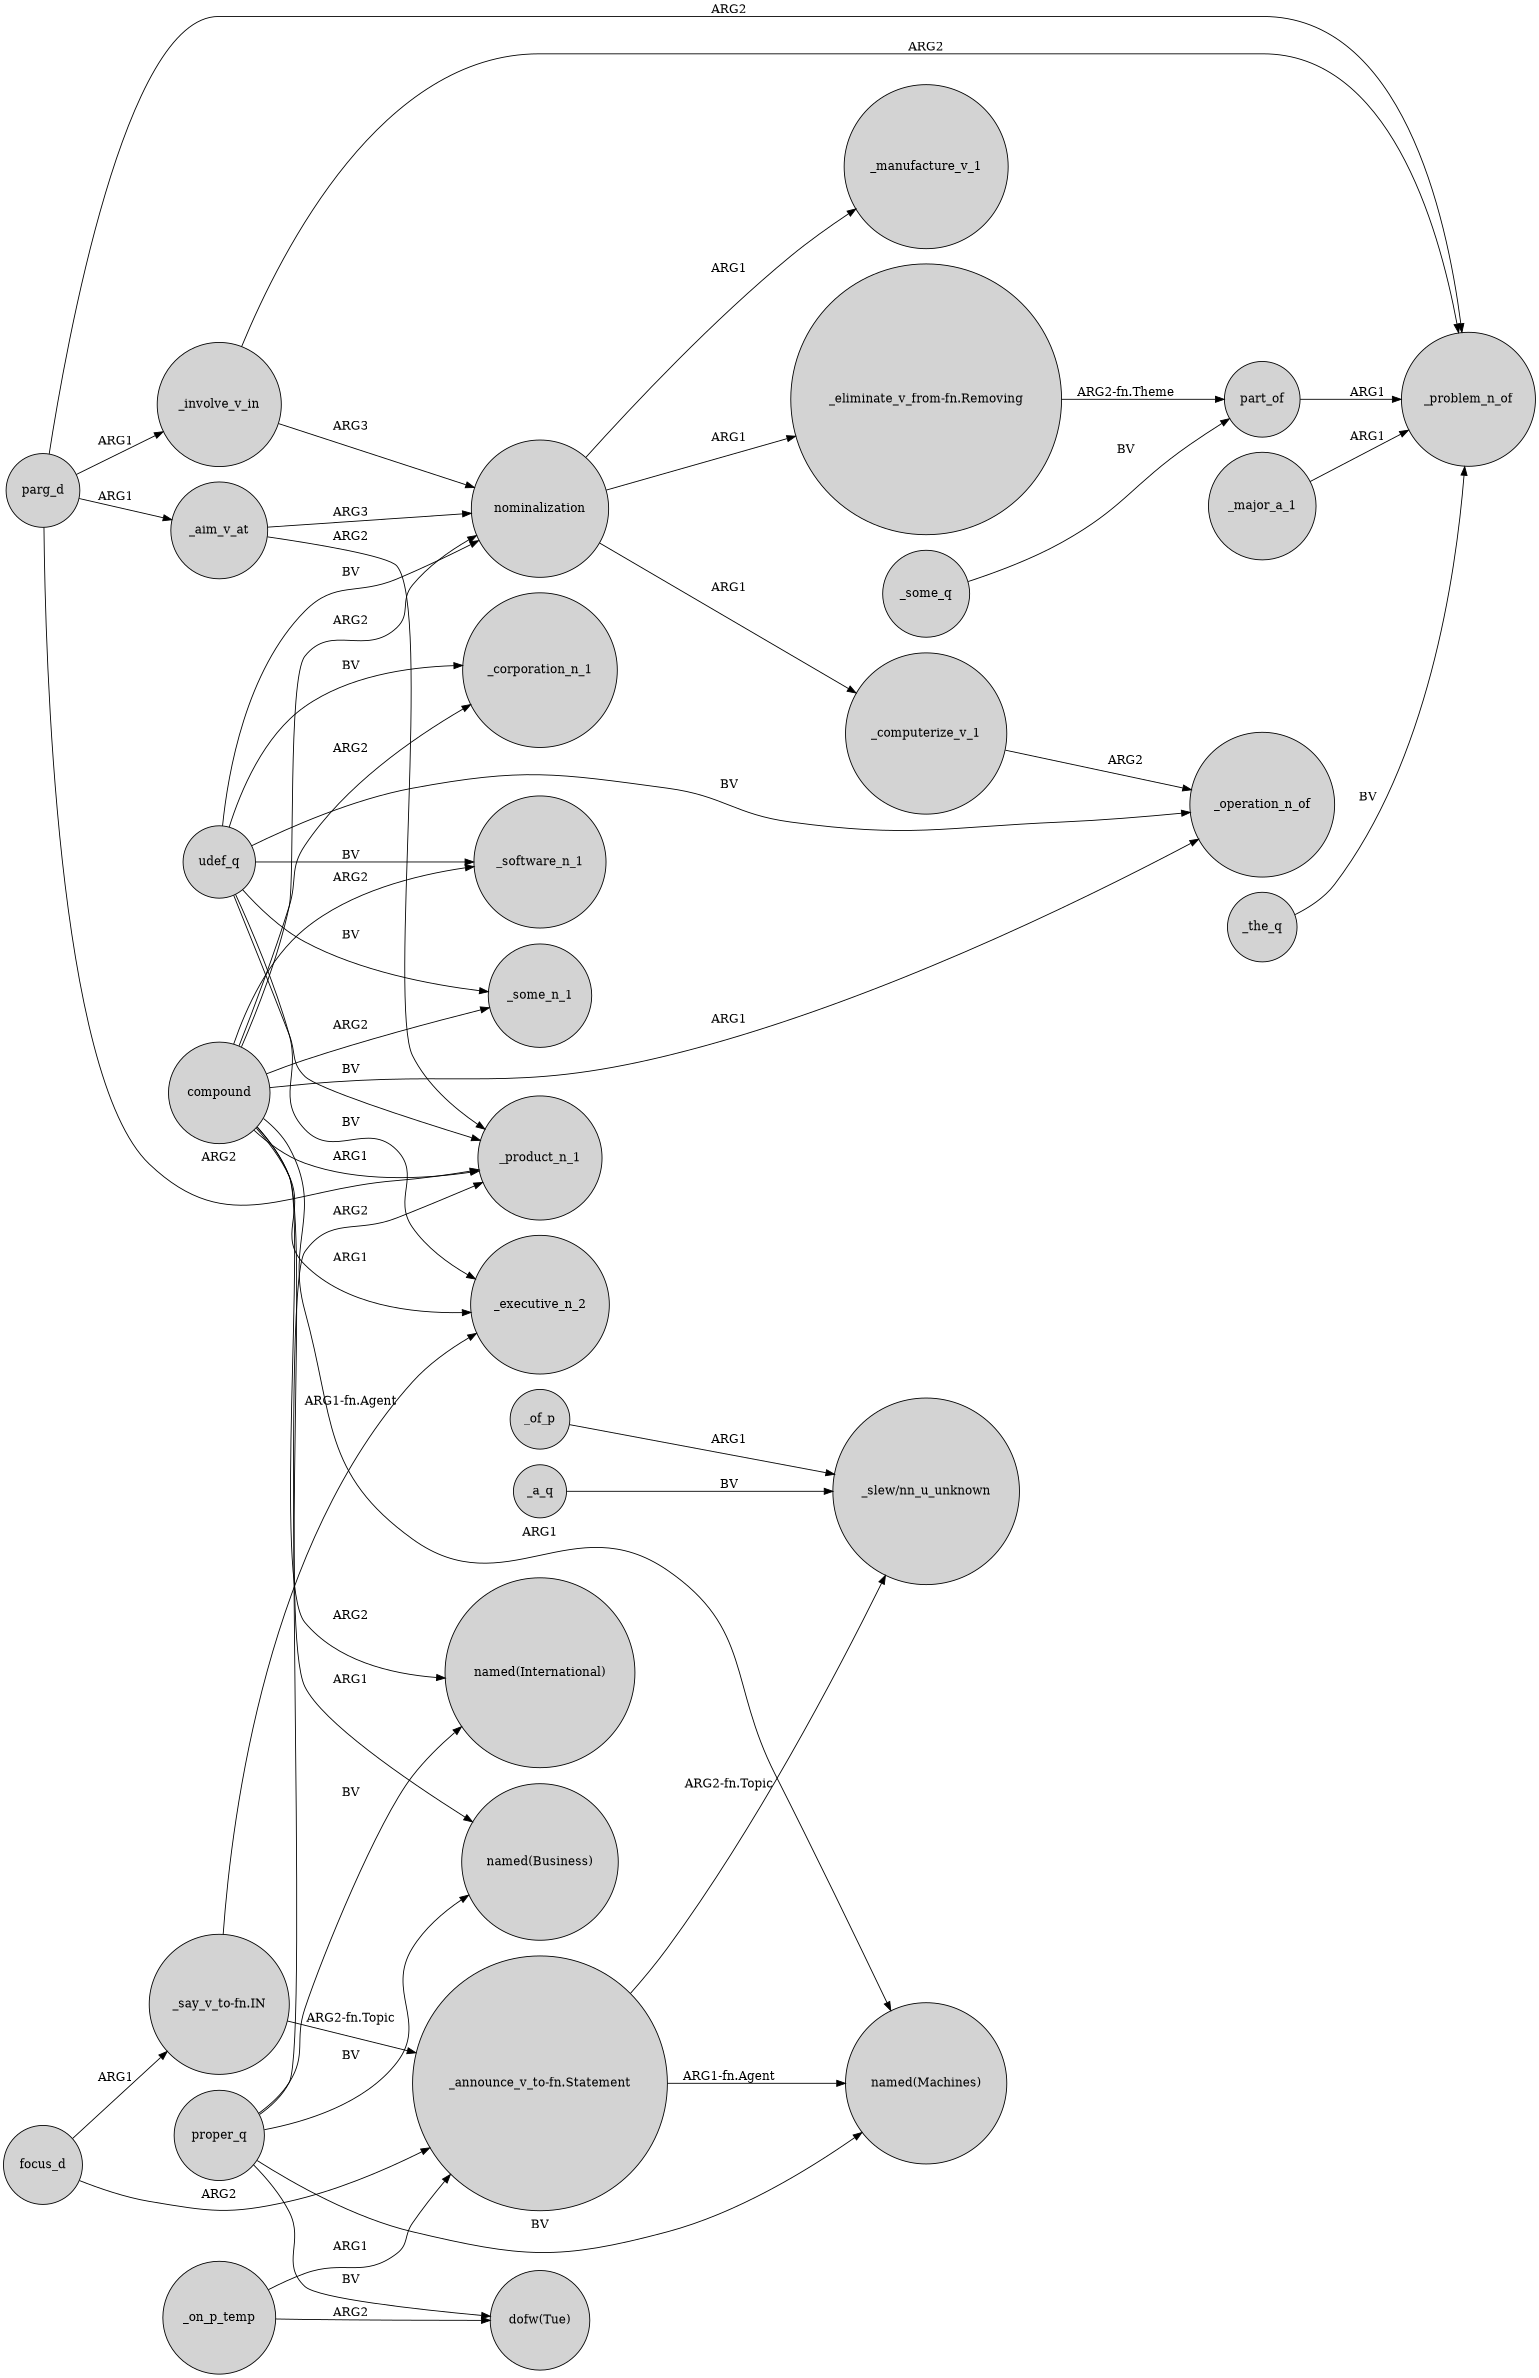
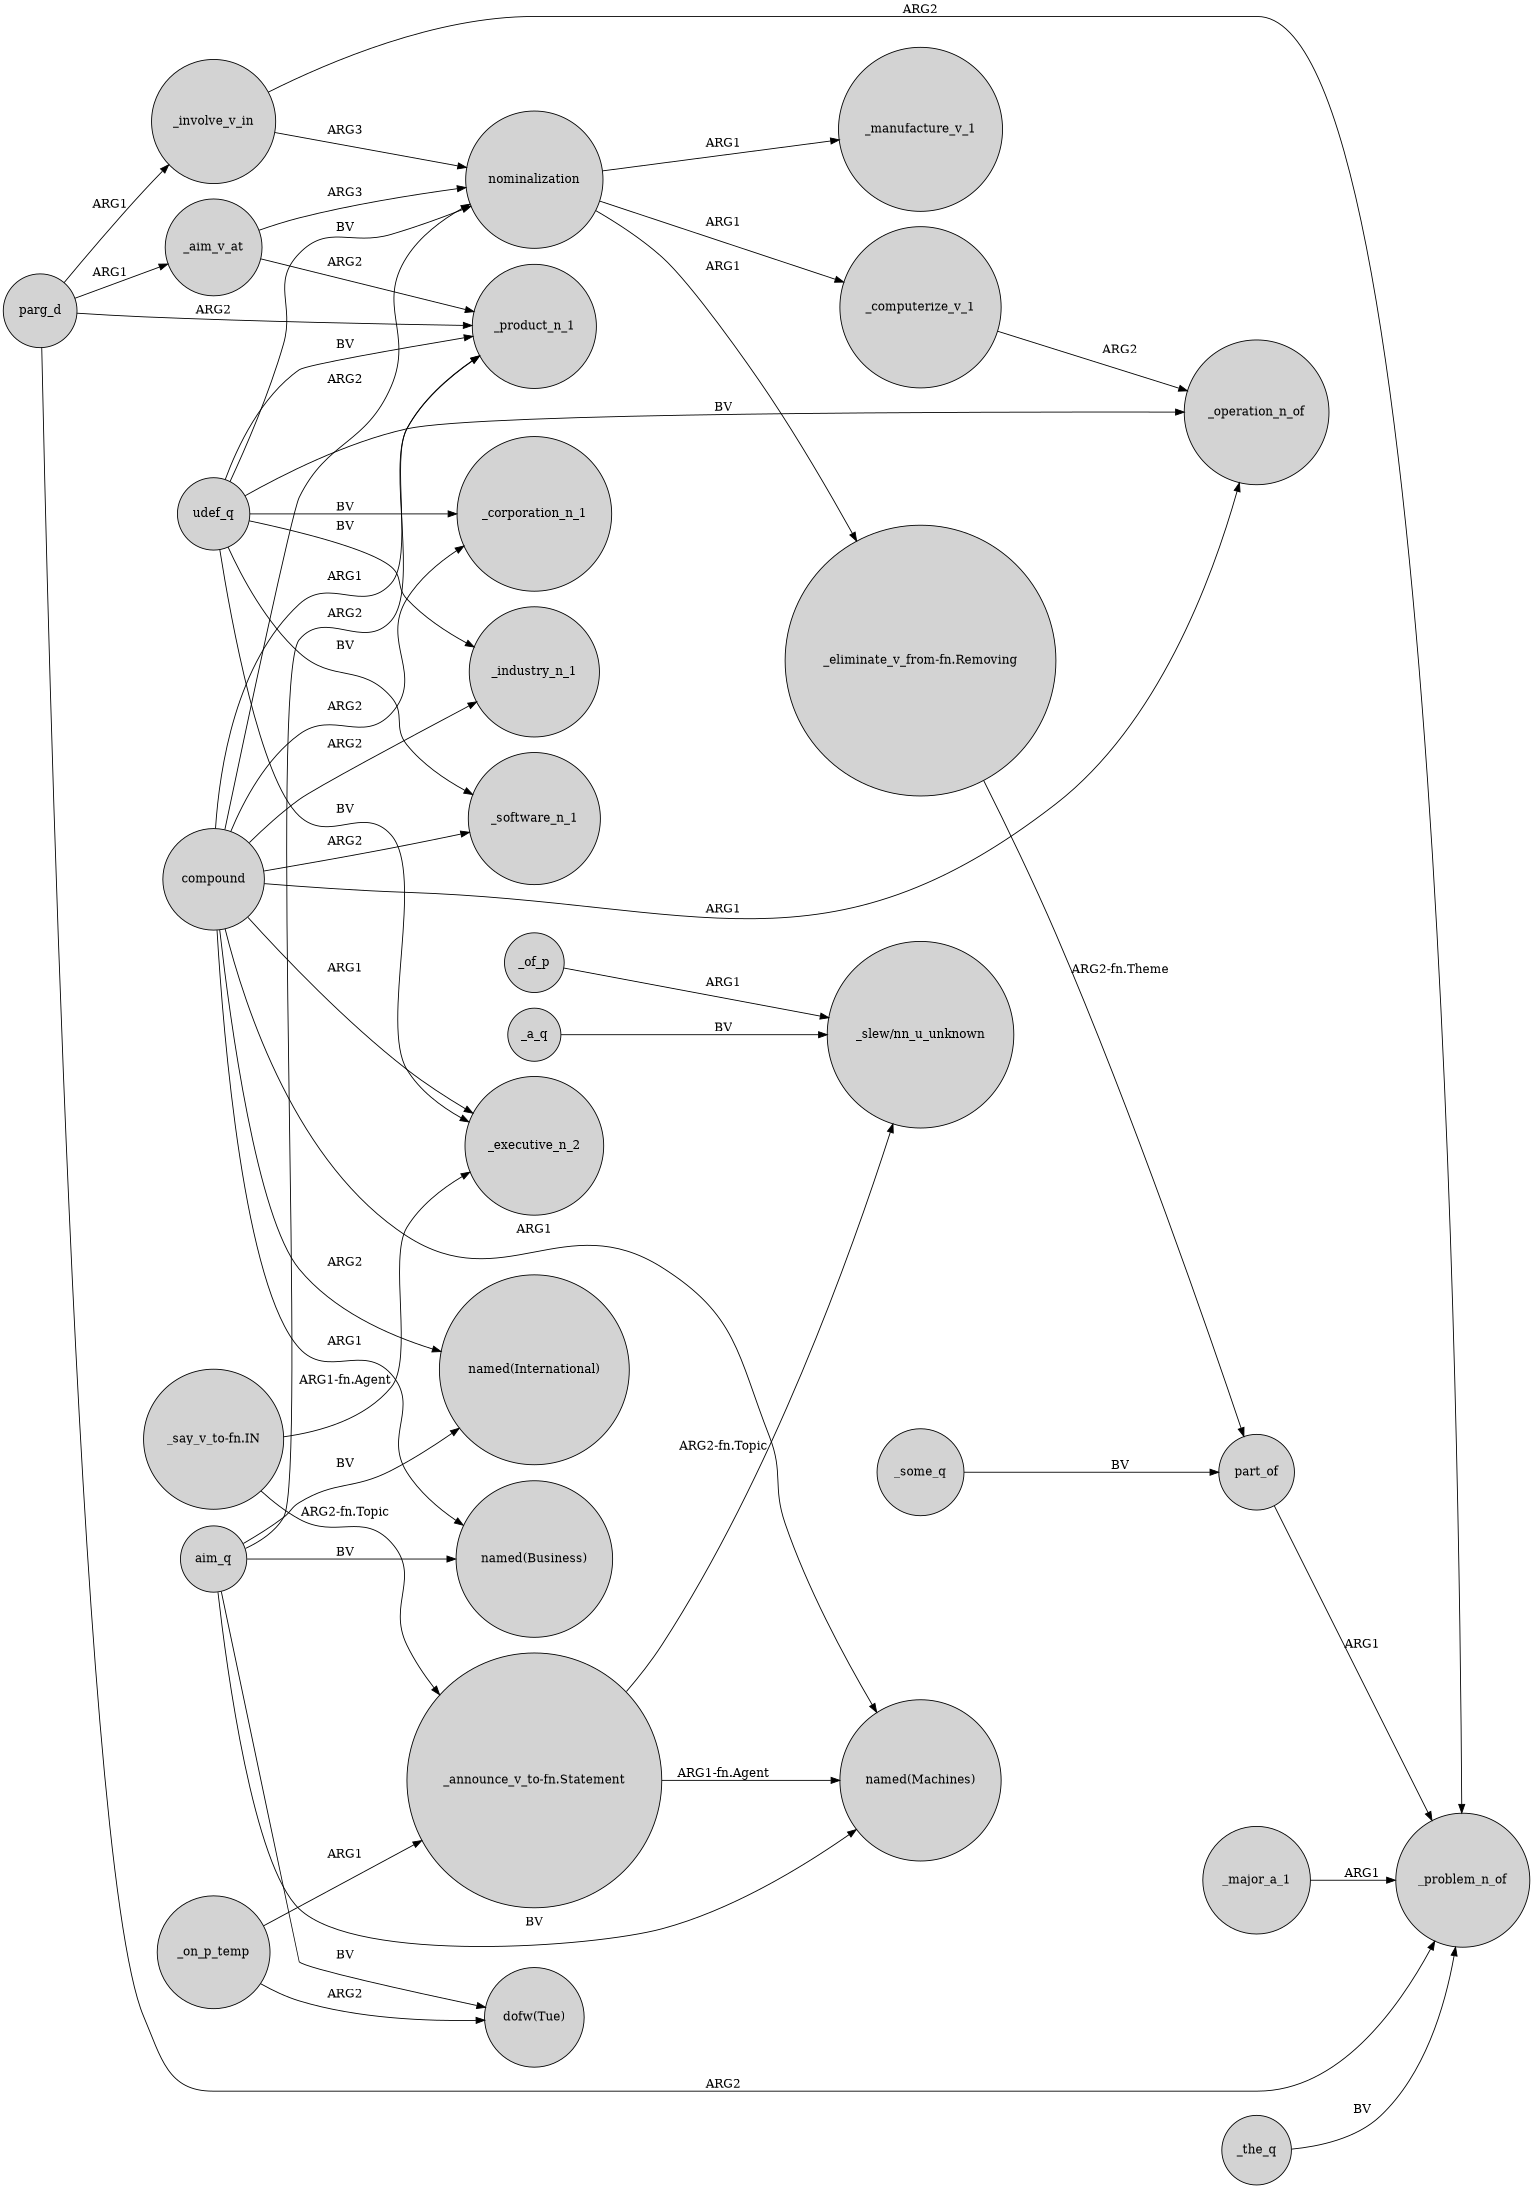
(540, 996) -> (534, 672)
(219, 2135) -> (214, 1559)
(43, 2165) -> none
